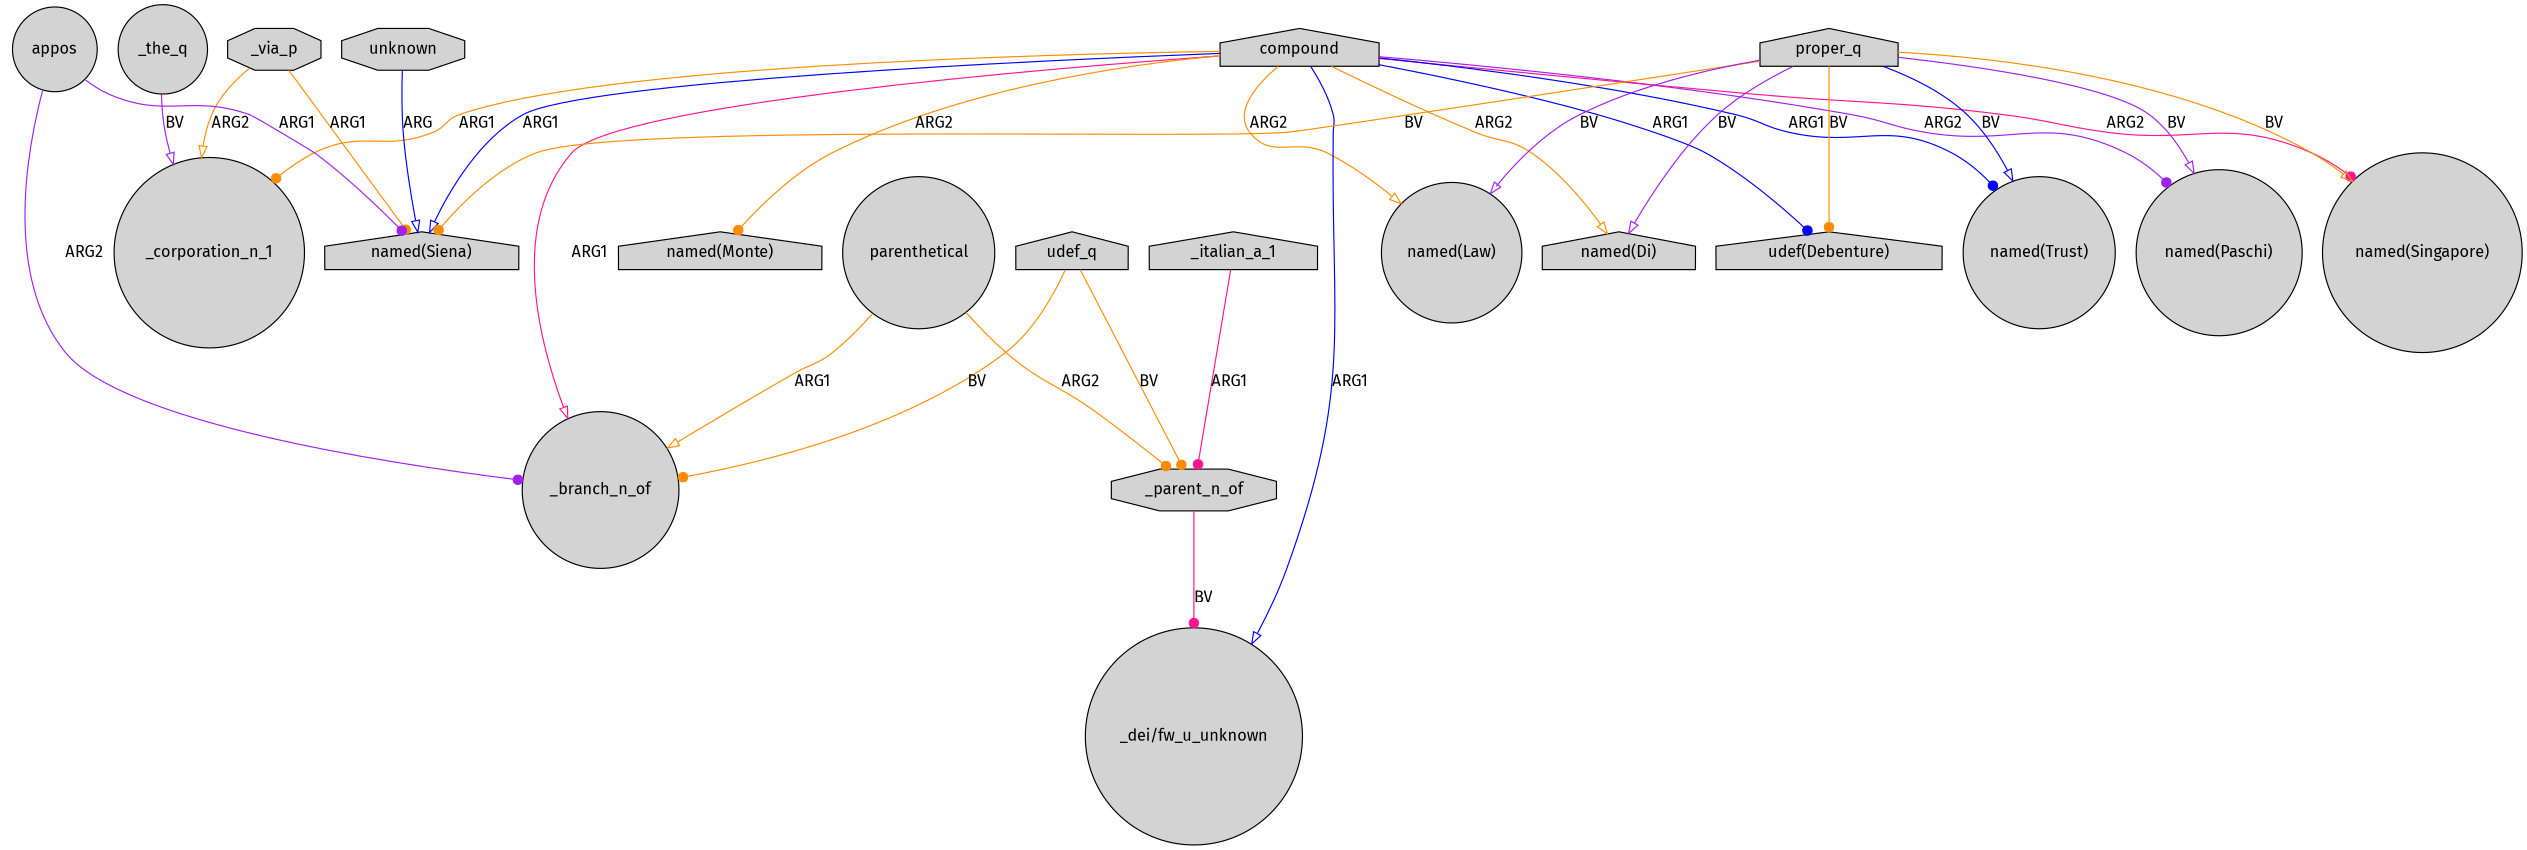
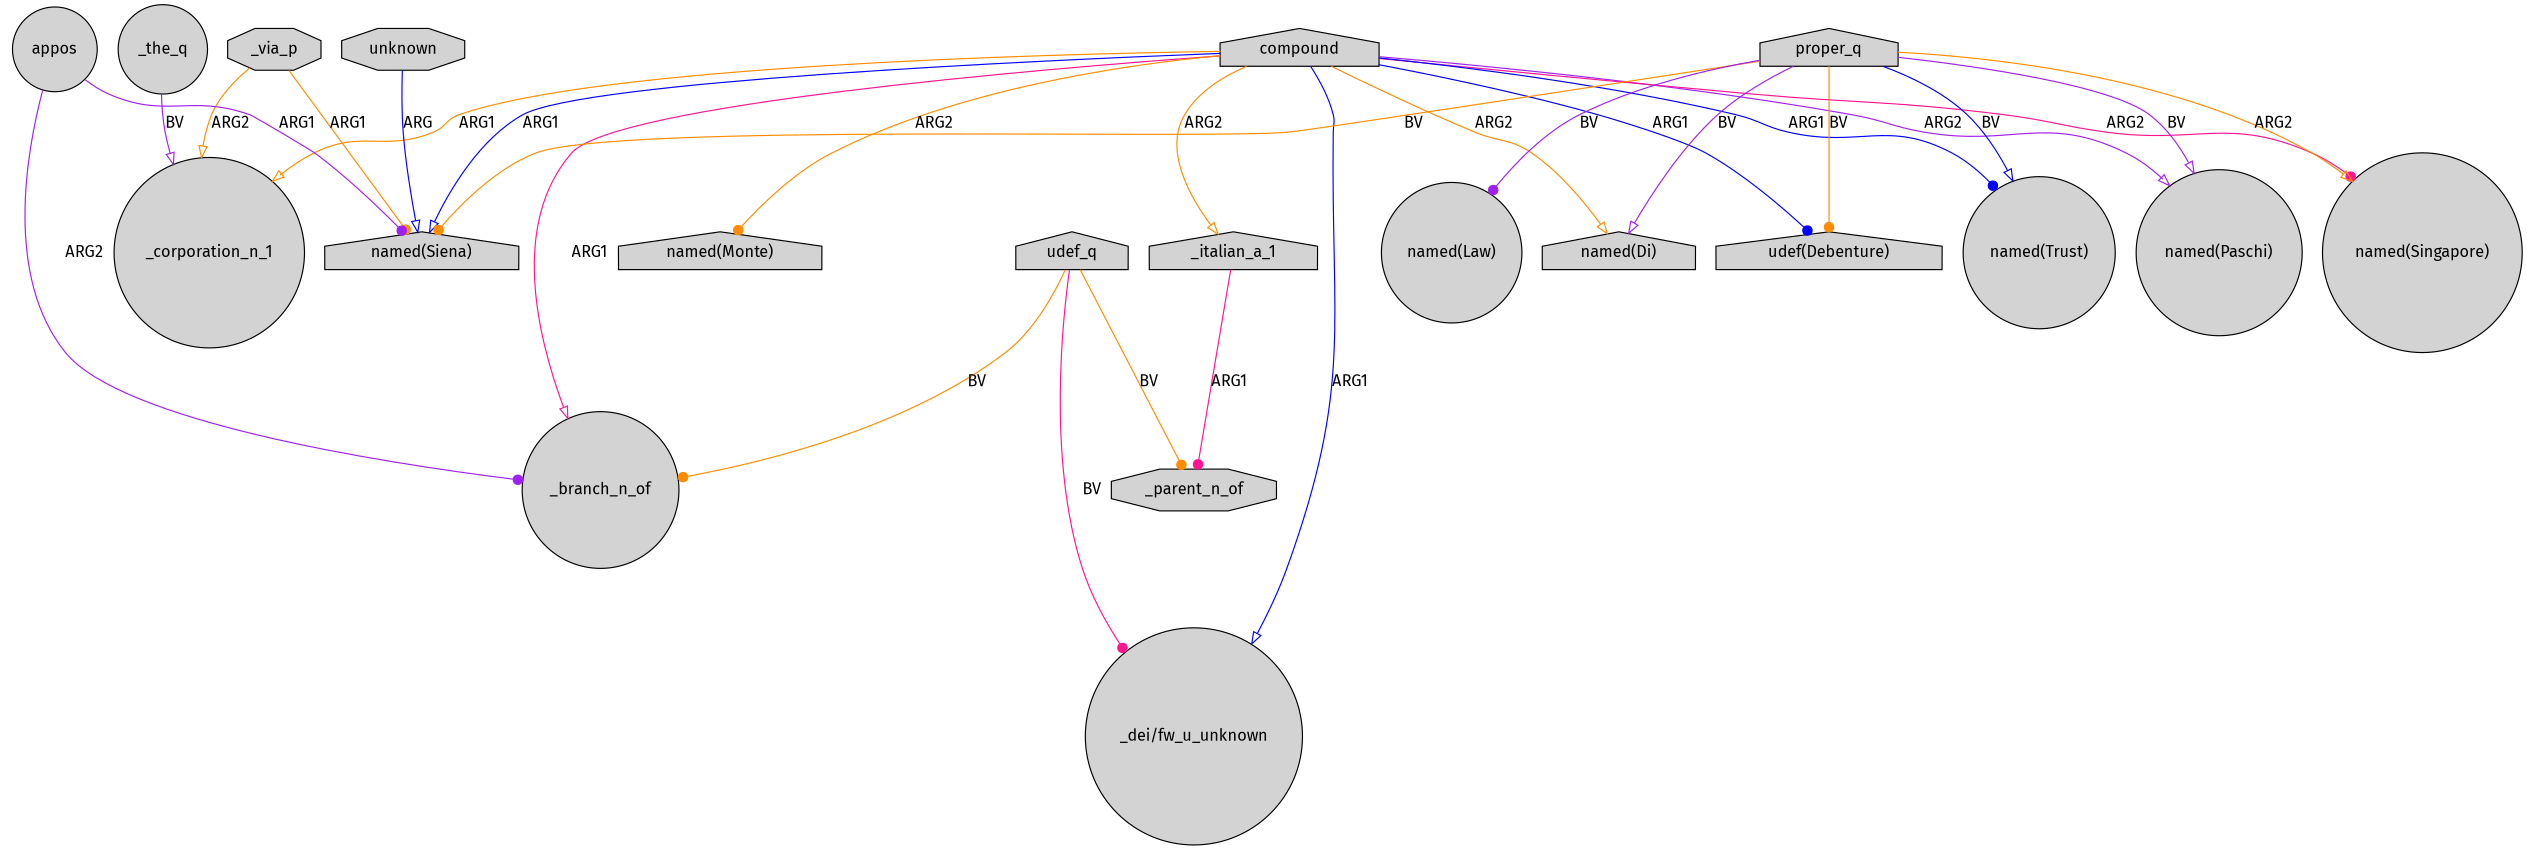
(741, 72) -> (741, 72)
(1616, 99) -> (1616, 99)
(1797, 106) -> (1797, 106)
(2274, 123) -> (2274, 123)
(1286, 147) -> (1181, 124)
(919, 253) -> none
(1194, 565) -> (1063, 462)
